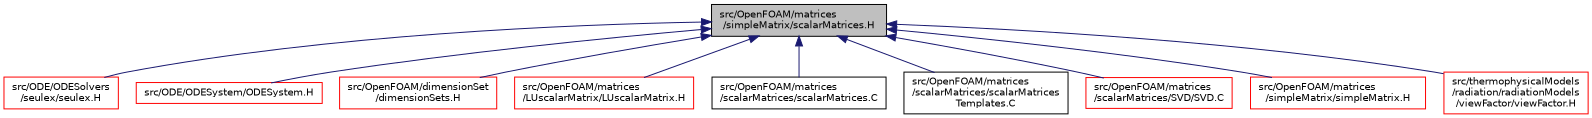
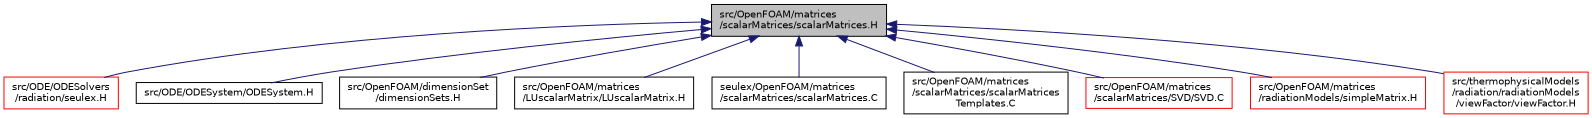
(799, 20) -> (799, 20)
(61, 93) -> (61, 93)
(229, 93) -> (229, 93)
(418, 93) -> (418, 93)
(604, 93) -> (604, 93)
(799, 93) -> (799, 93)
(1338, 93) -> (1338, 93)
